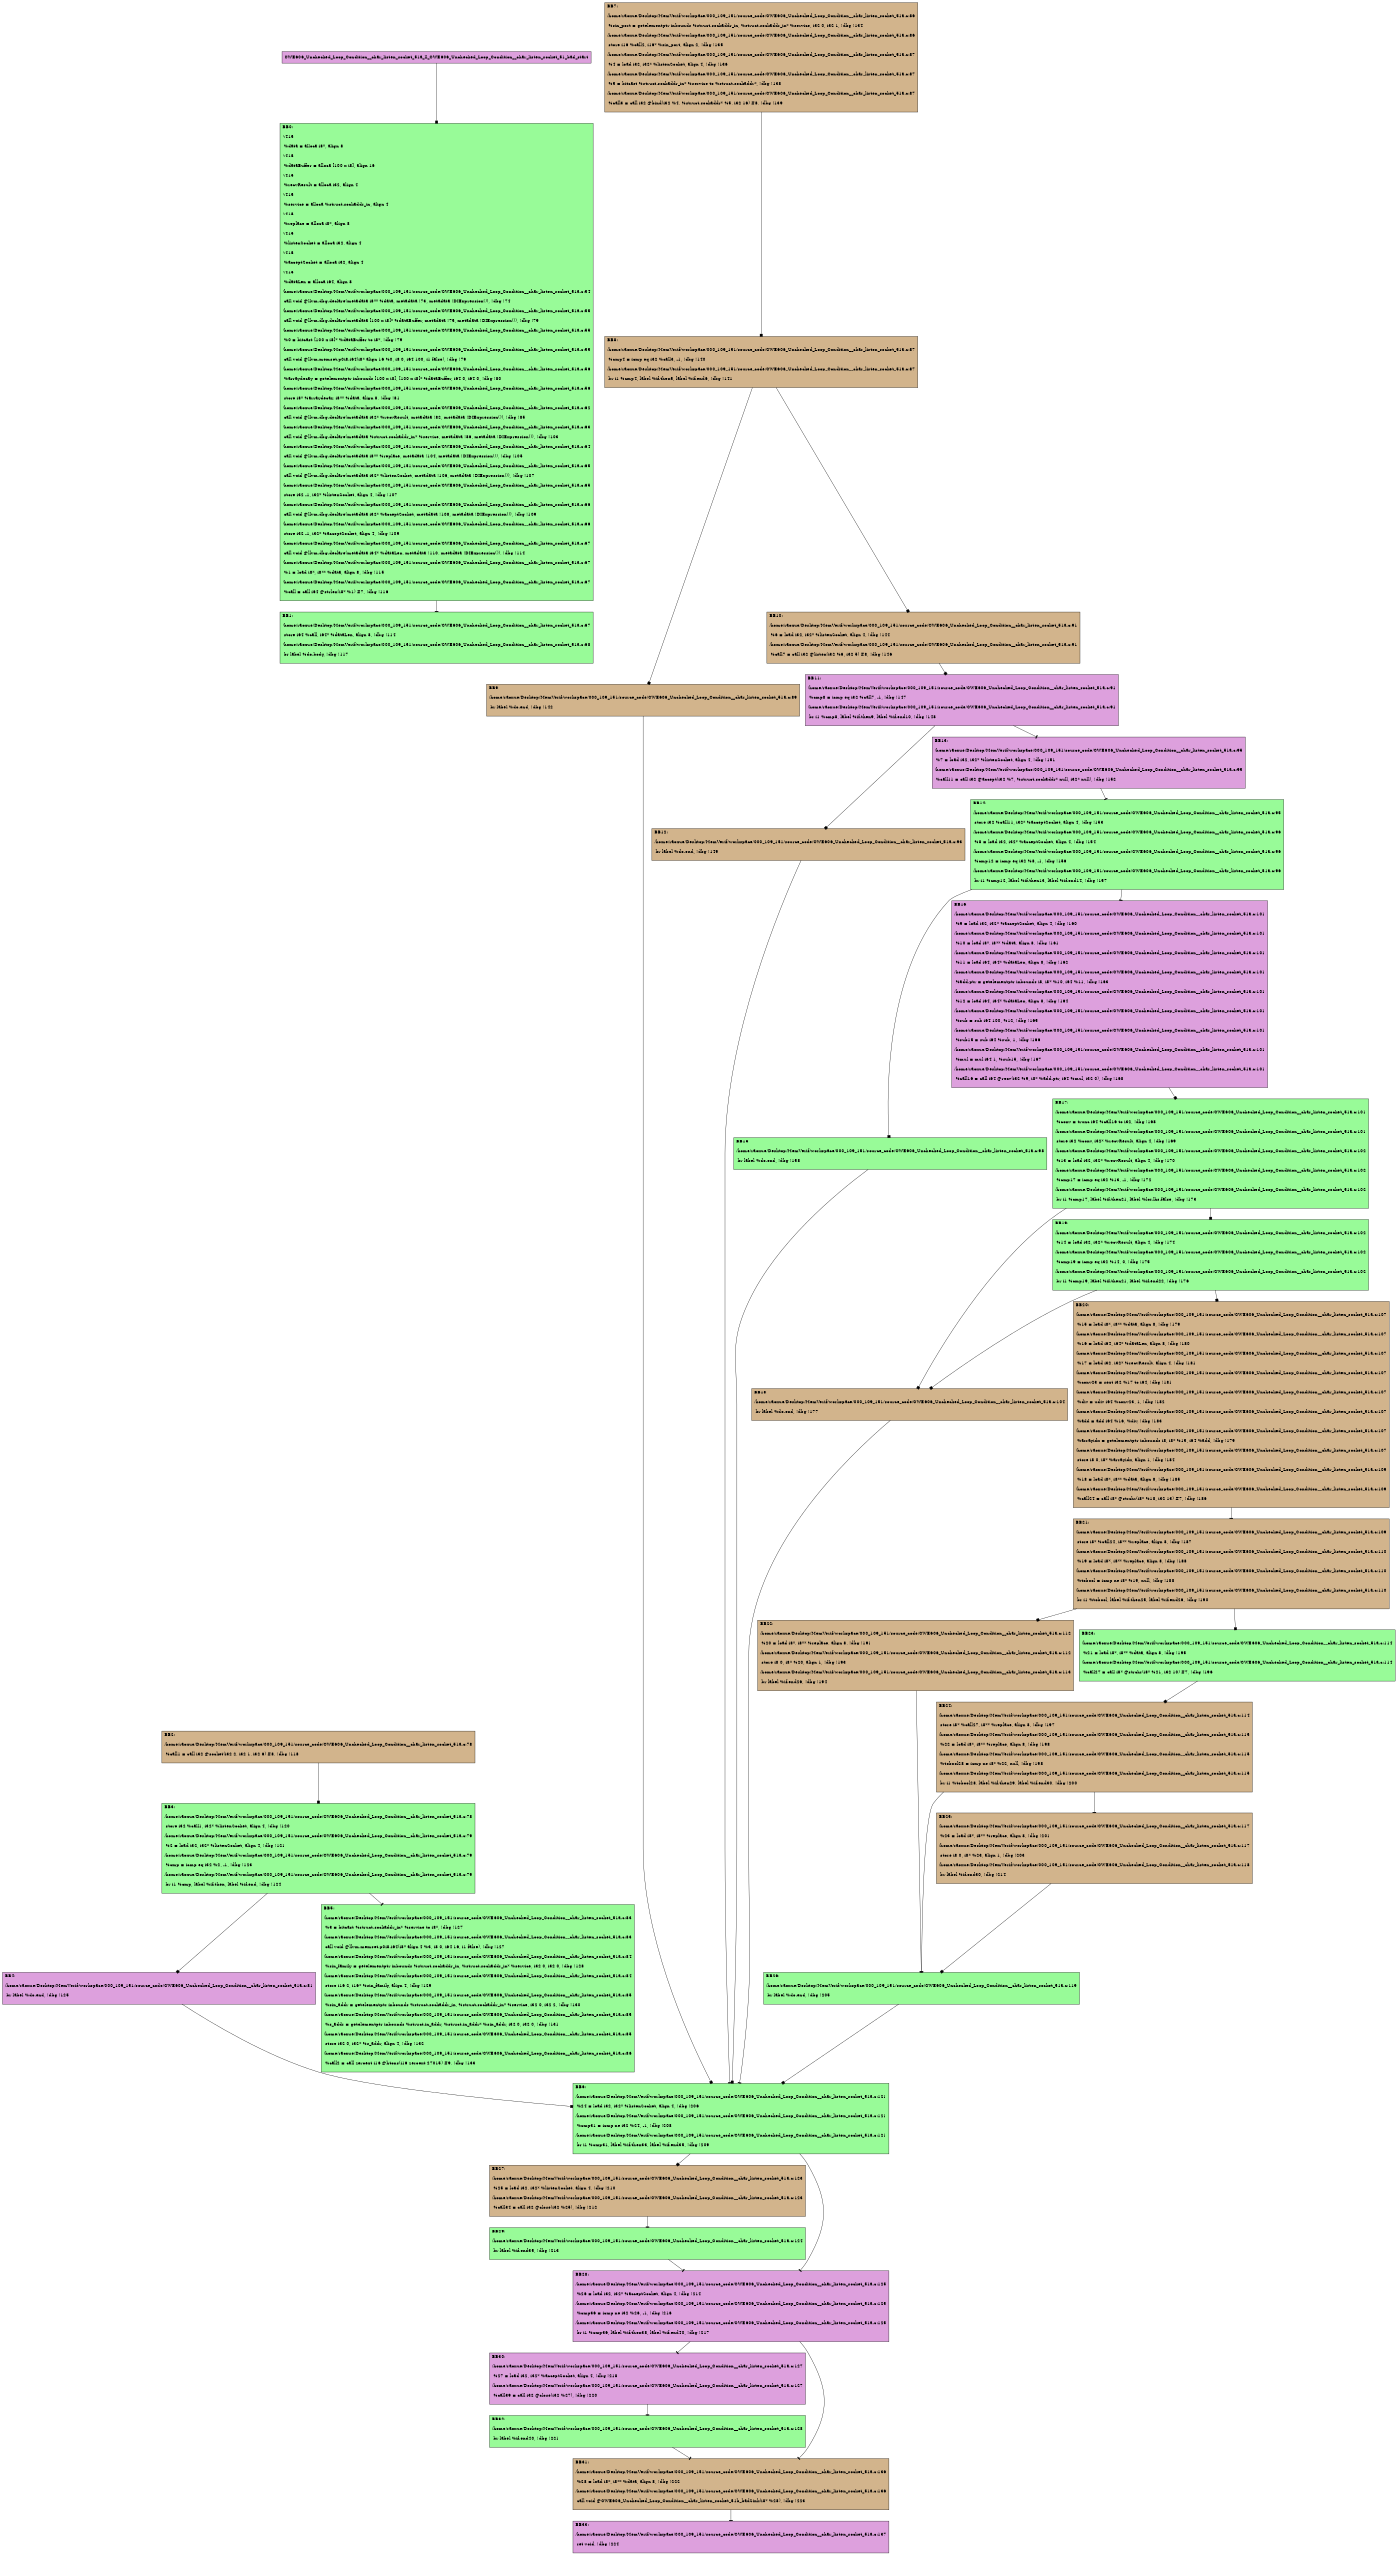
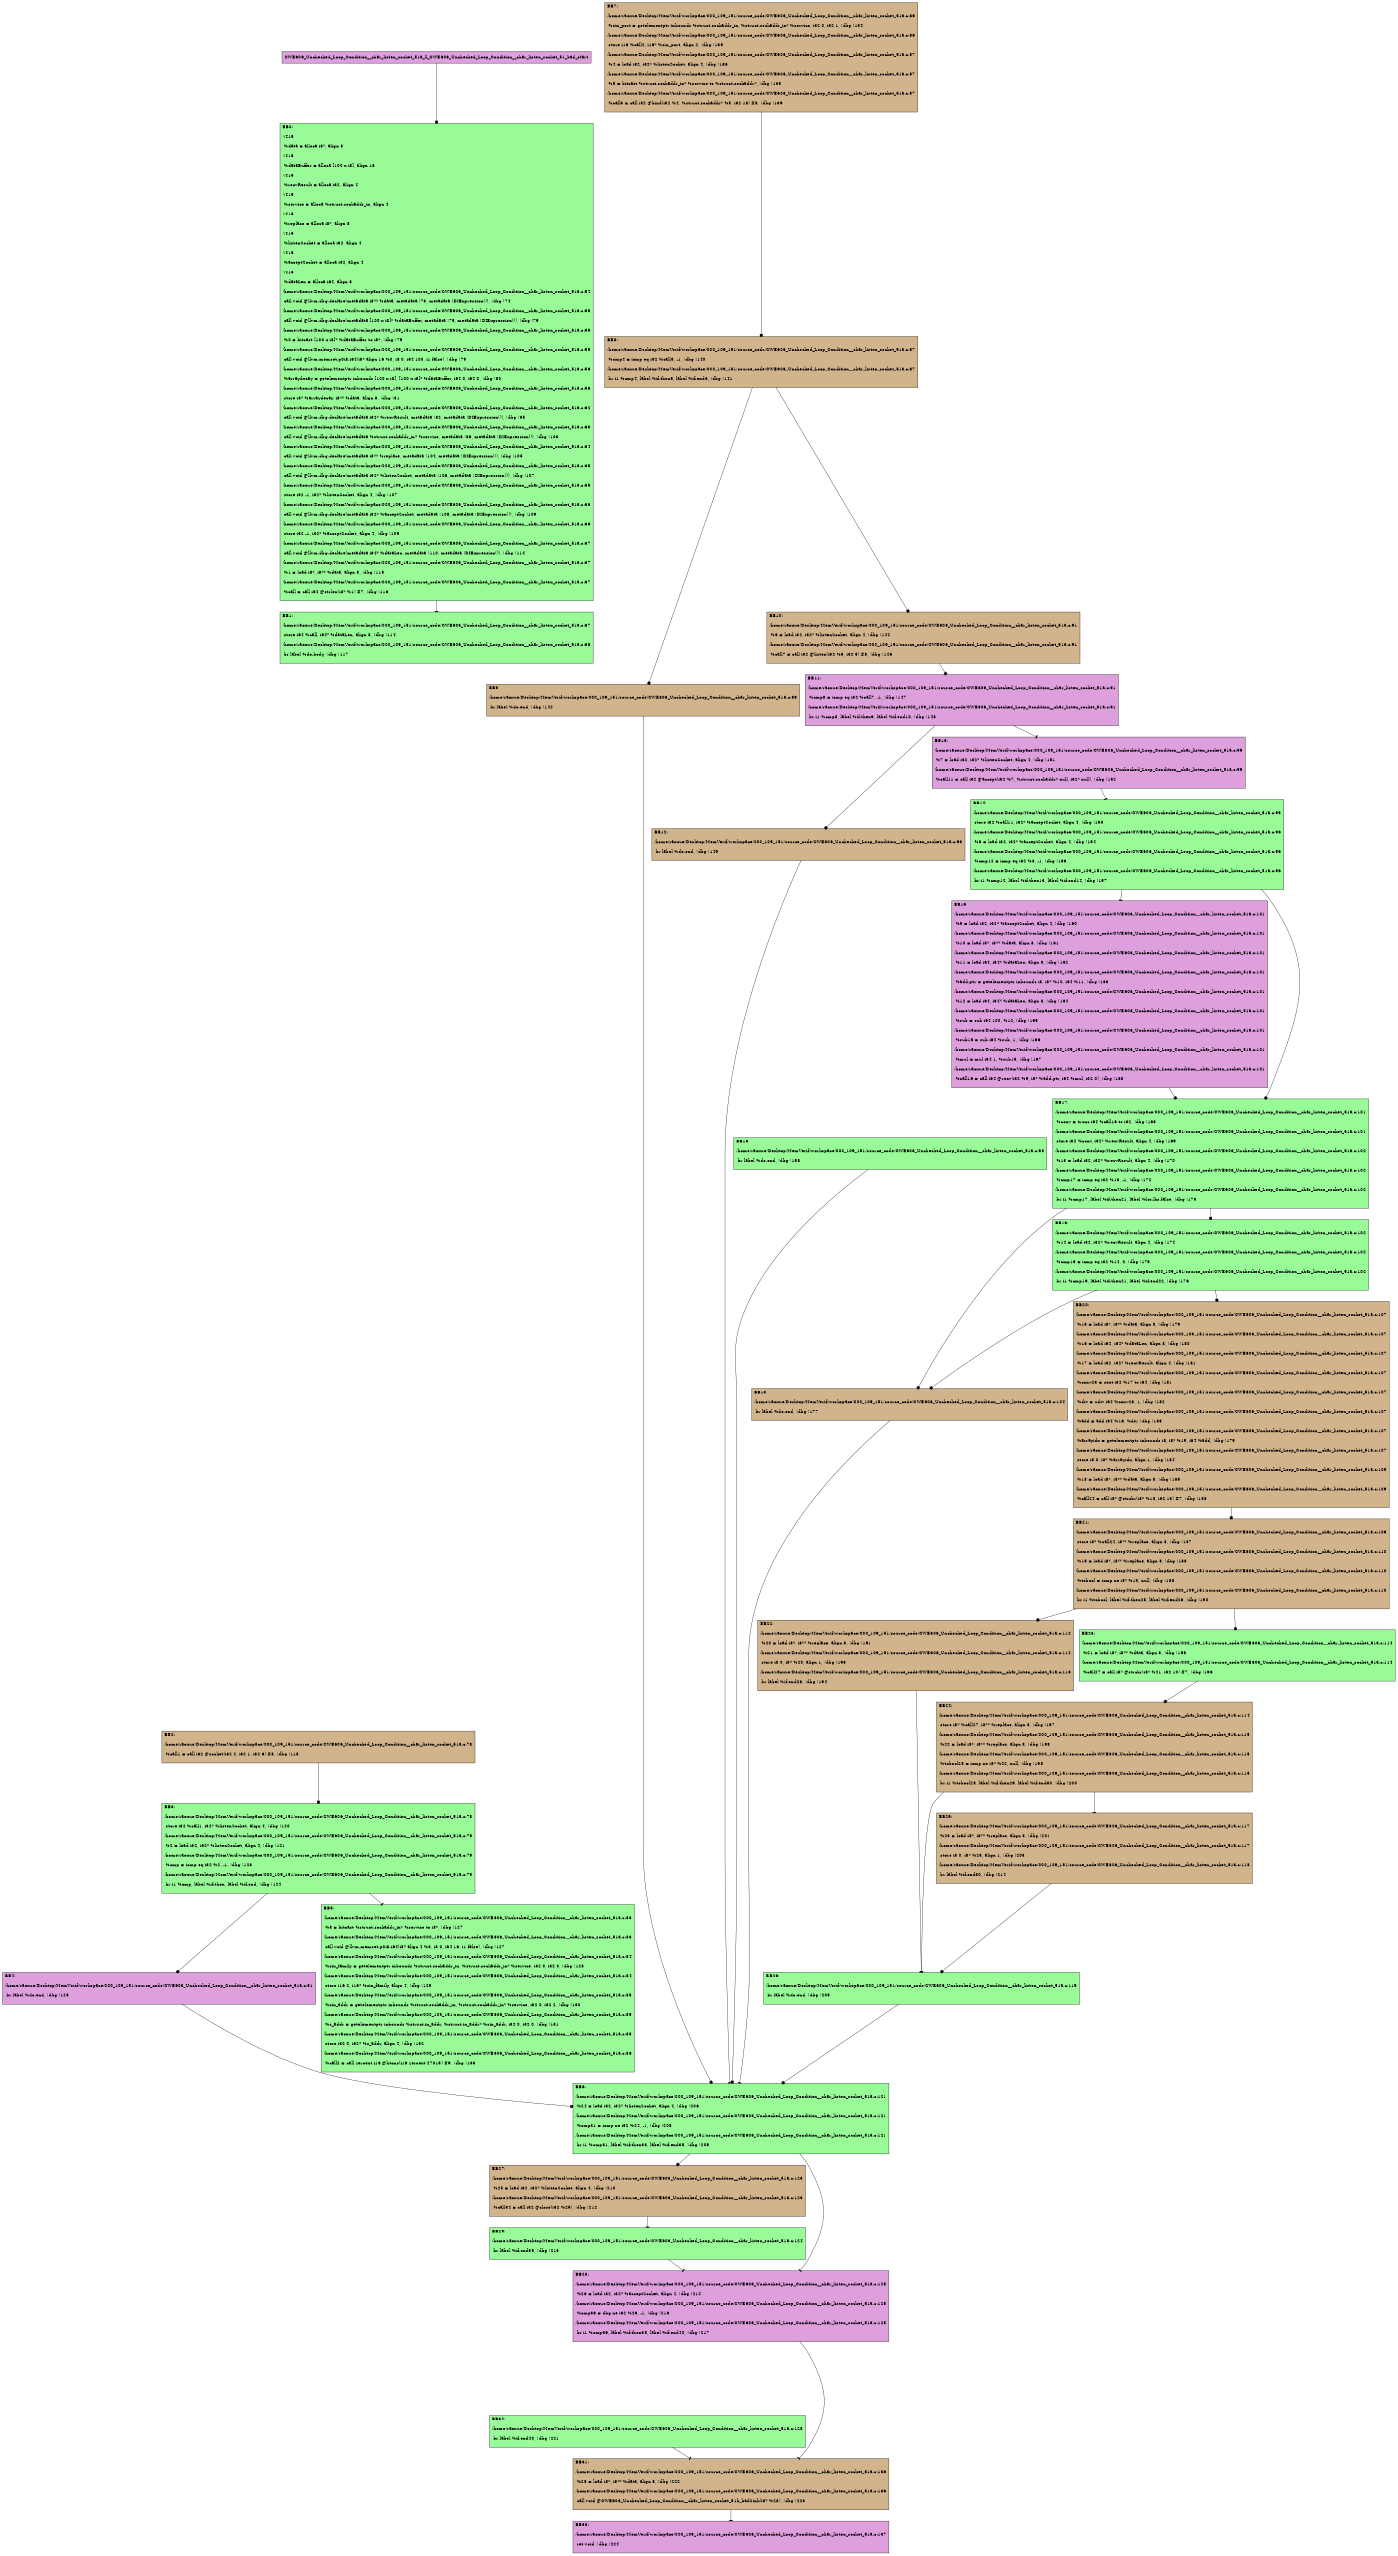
(900, 999) -> (1299, 991)
(1231, 1512) -> (1231, 1512)
(624, 2313) -> (622, 2313)
(648, 2379) -> none
